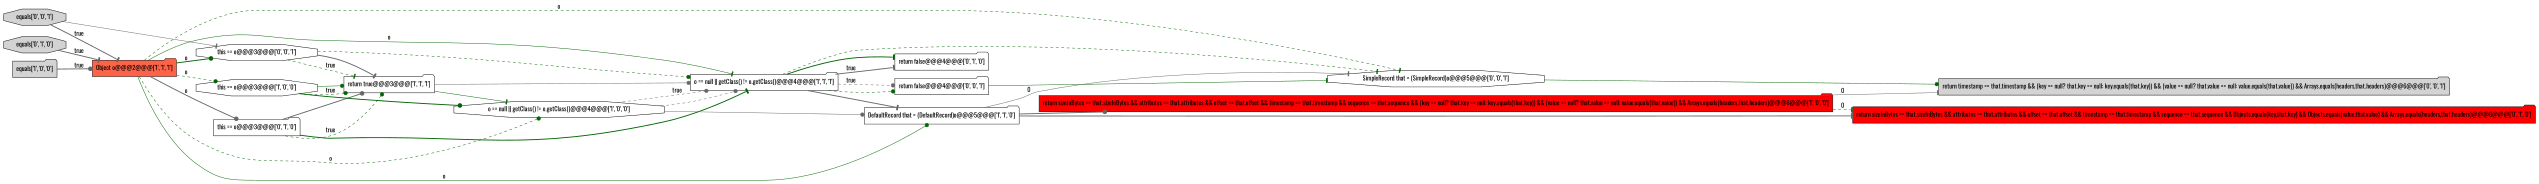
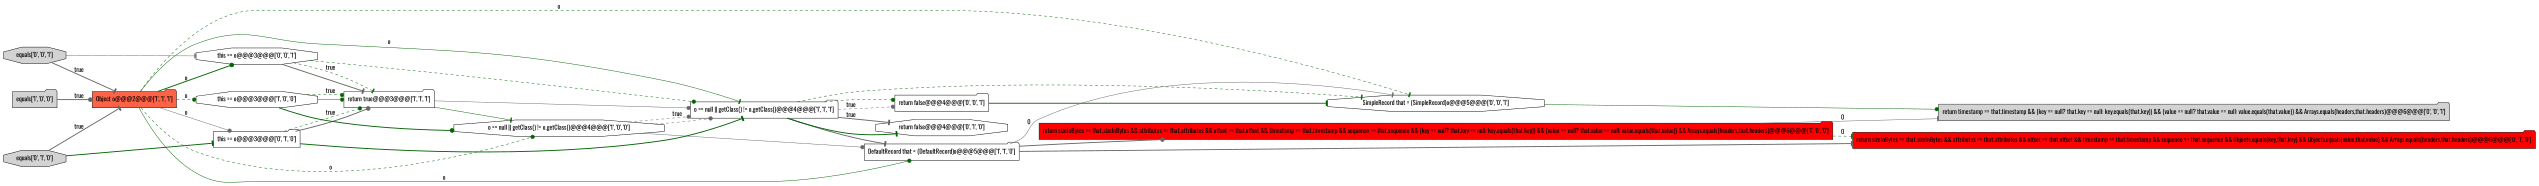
(942, 62) -> (942, 128)
(1157, 83) -> (1157, 103)
(192, 98) -> (194, 119)
none -> (139, 150)
